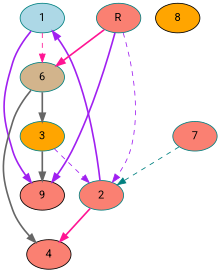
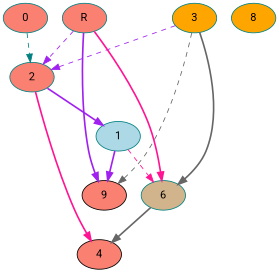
(178, 18) -> (254, 18)
(42, 103) -> (213, 109)
(195, 136) -> (25, 18)
(42, 162) -> (168, 110)
